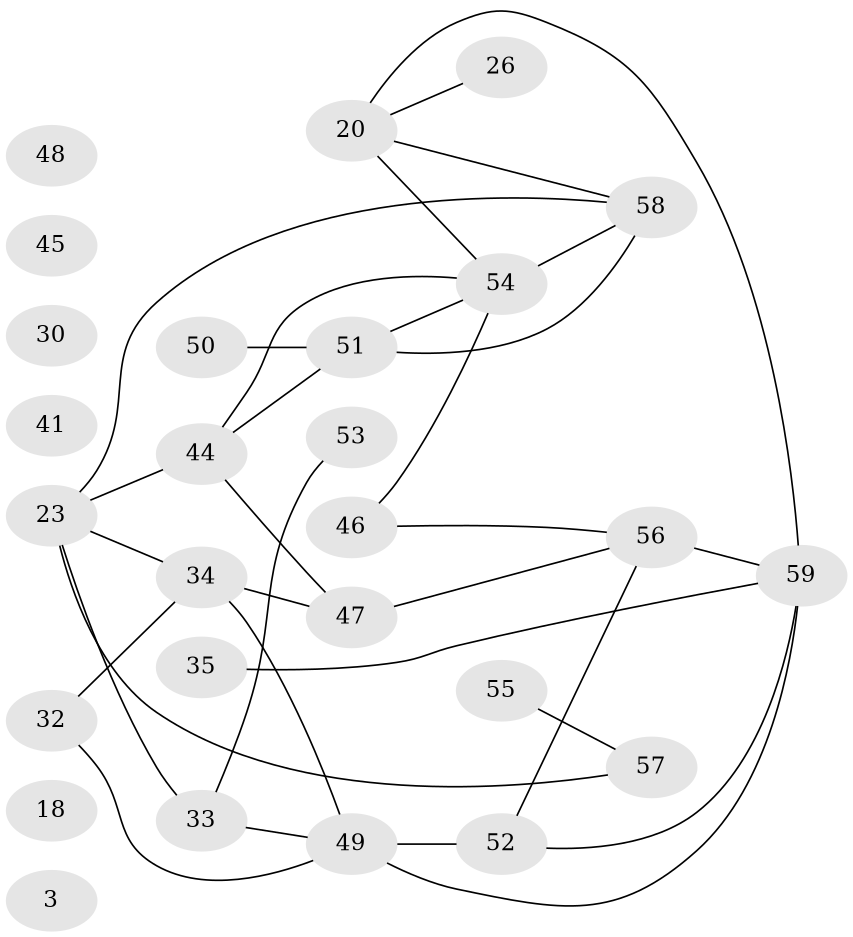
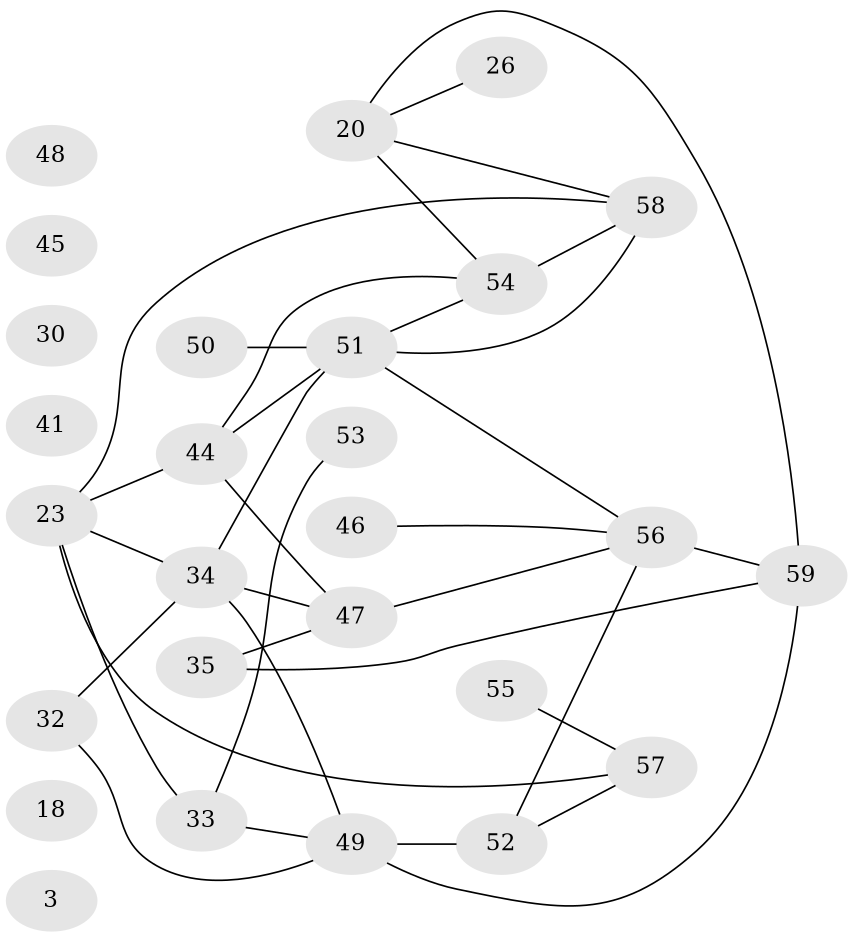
(440, 412) -> none
none -> (502, 442)
none -> (269, 459)
none -> (277, 642)
(724, 785) -> (577, 806)
